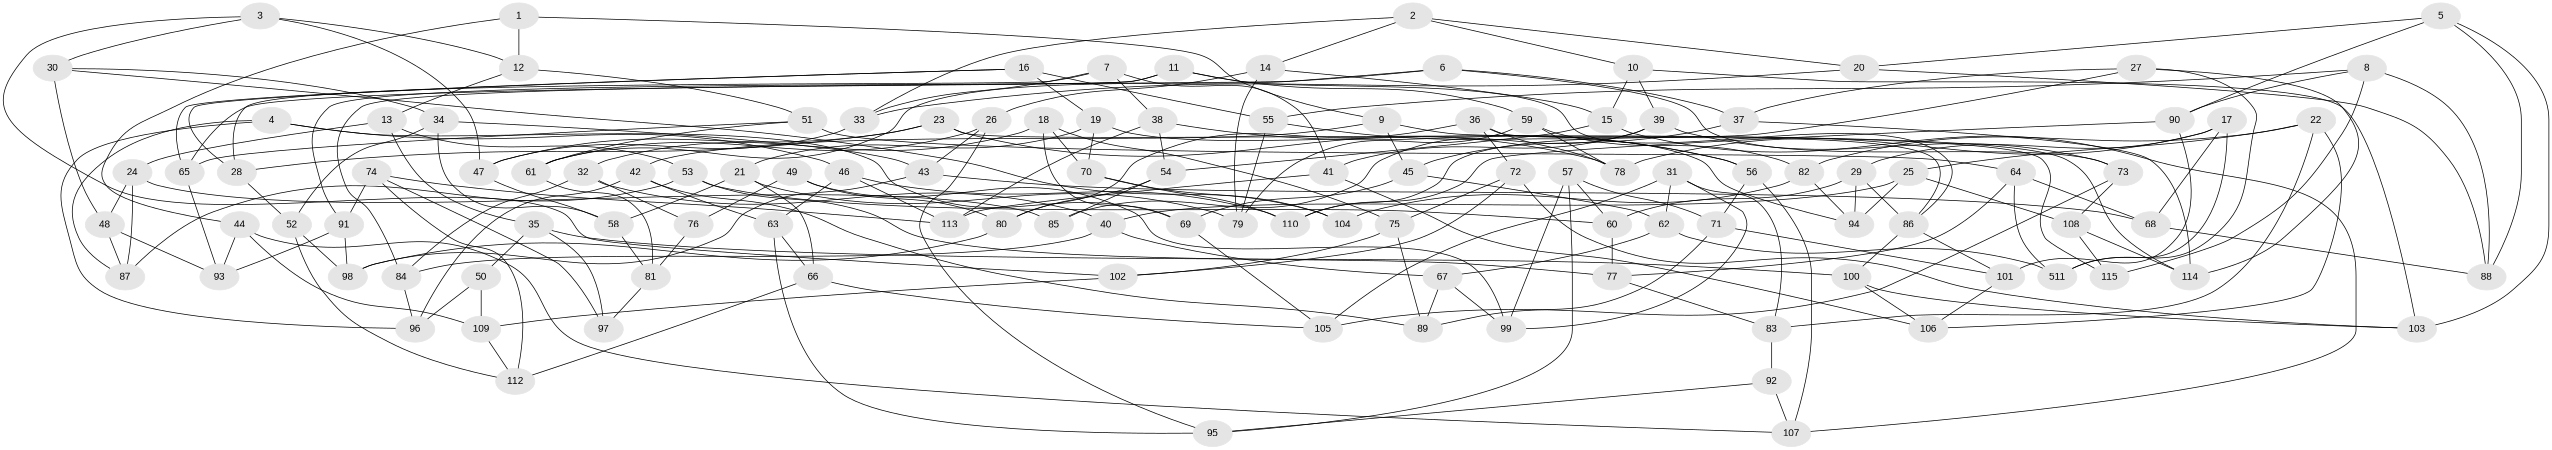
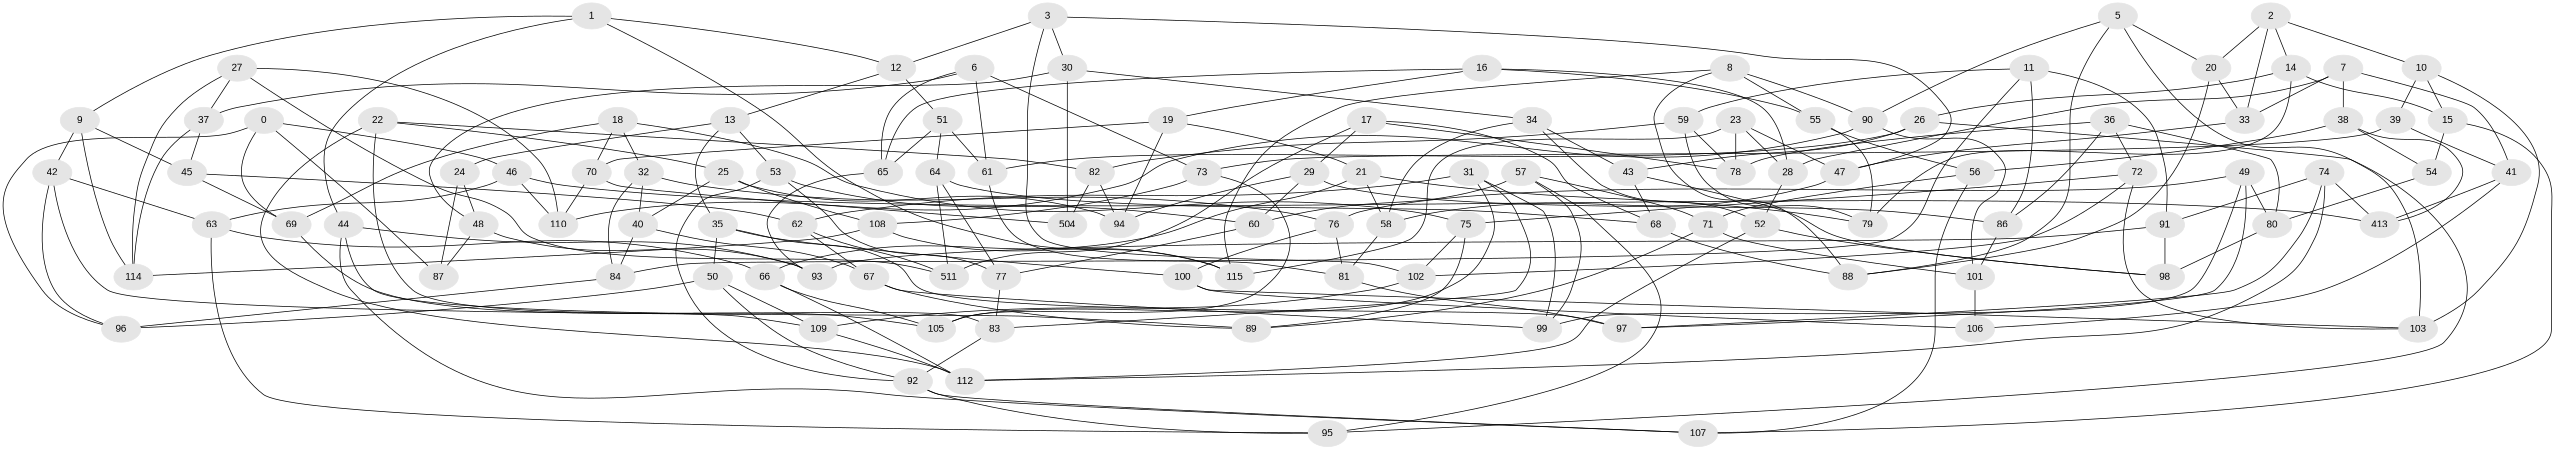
(272, 120) -> (264, 120)
(423, 191) -> (709, 320)
none -> (922, 217)
(950, 225) -> (2380, 225)
(1054, 225) -> none
(1342, 225) -> (1067, 225)
(1887, 245) -> (1250, 249)
(2214, 310) -> (517, 326)
none -> (1985, 313)
none -> (788, 340)
